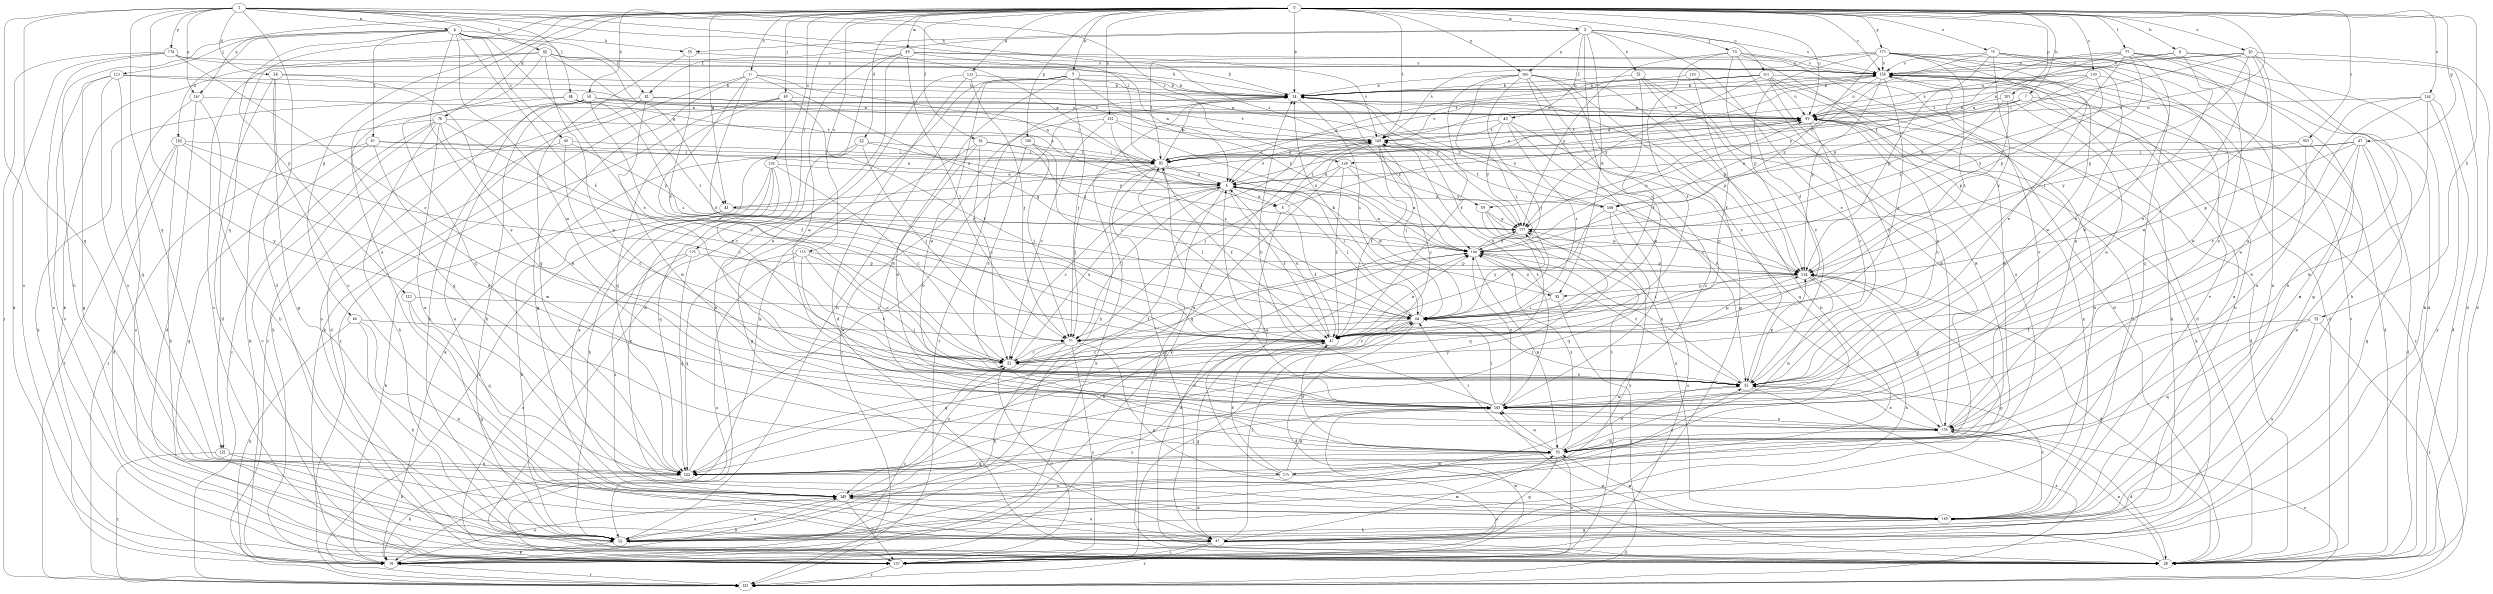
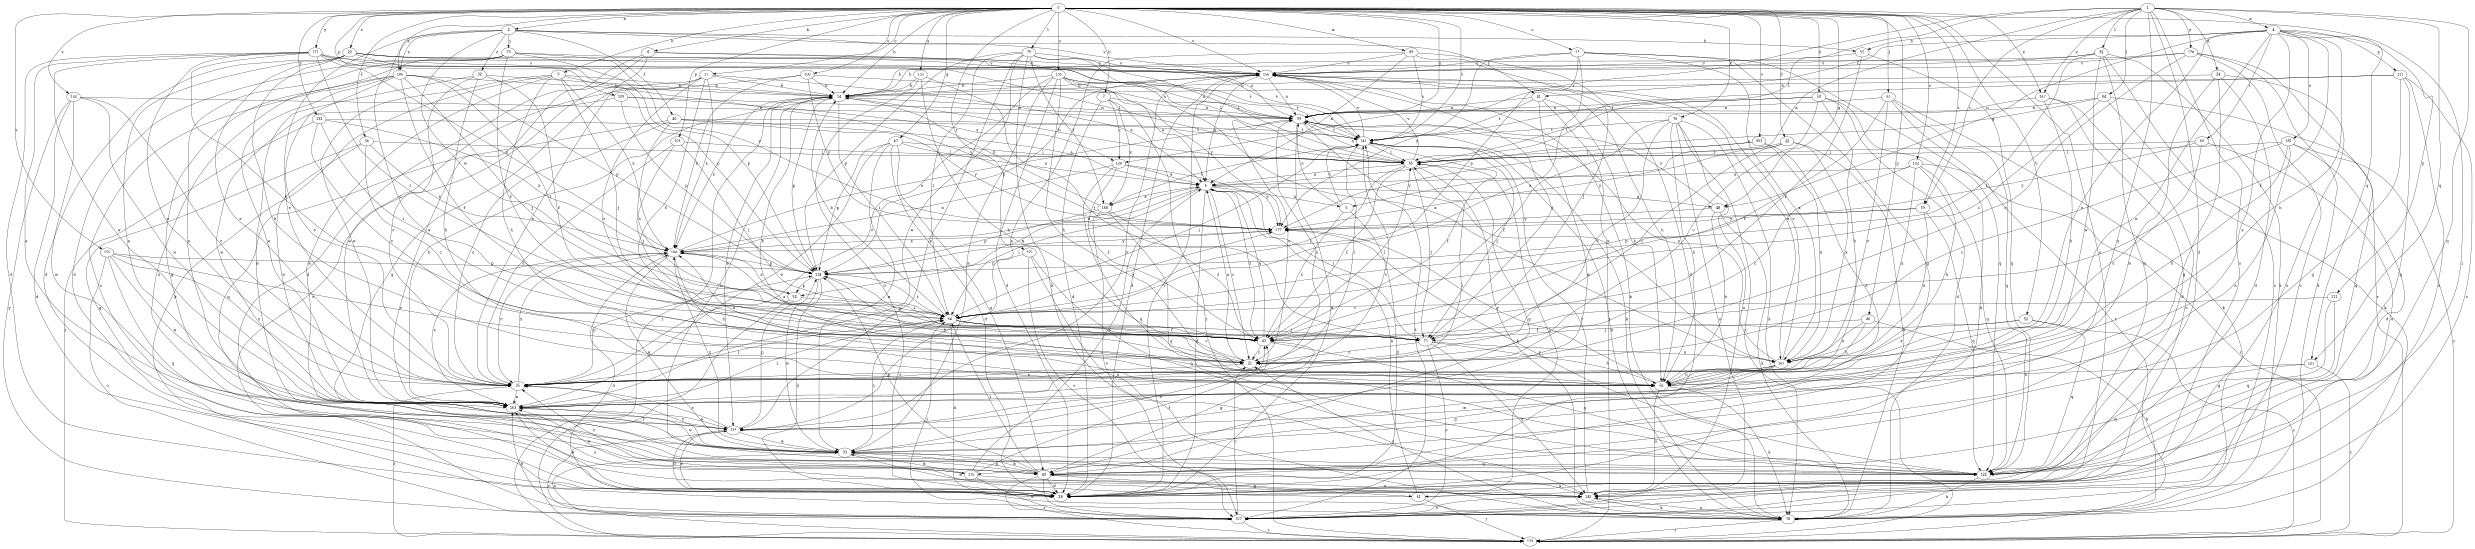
(223, 52) -> (2379, 52)
(1693, 75) -> none
(1771, 212) -> (872, 117)
(1331, 240) -> (1064, 234)
(1082, 381) -> none
(497, 498) -> (1230, 486)
(1148, 504) -> none
